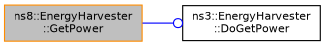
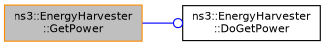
(73, 23) -> (73, 23)
